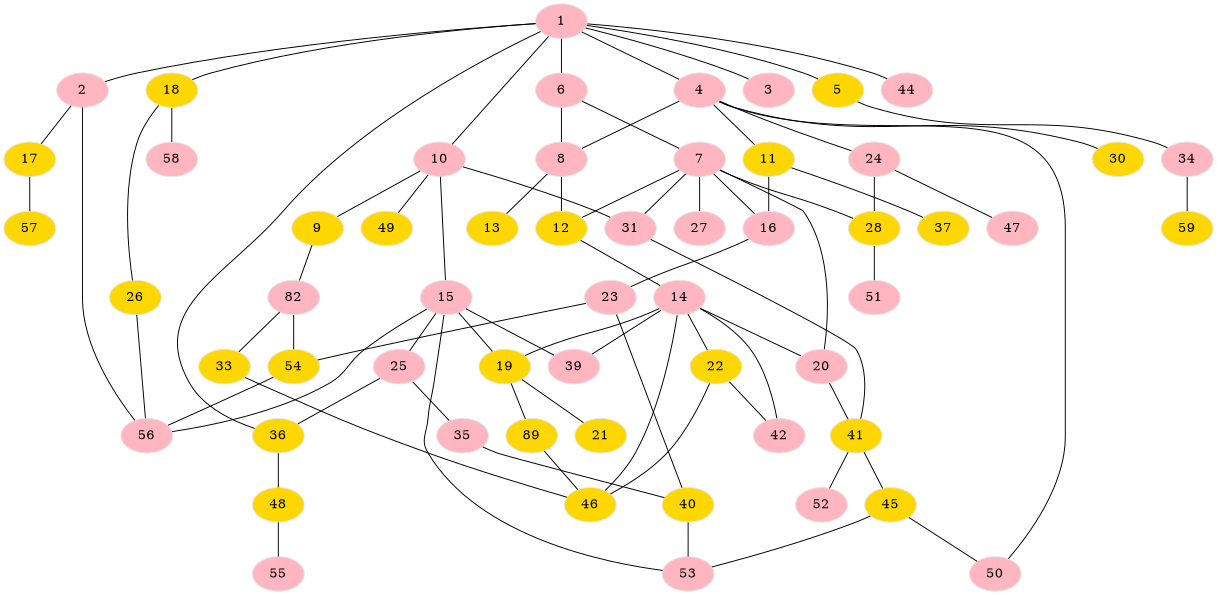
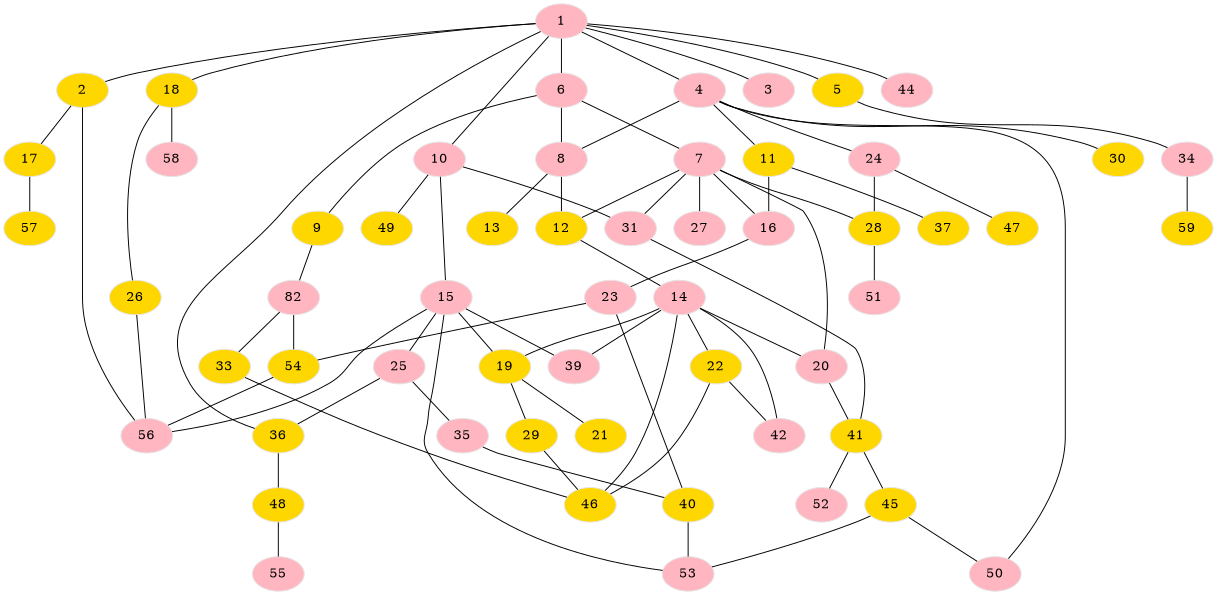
(83, 90) -> (83, 90)
(379, 194) -> (421, 133)
(1013, 228) -> (1013, 228)
(532, 436) -> (532, 436)
